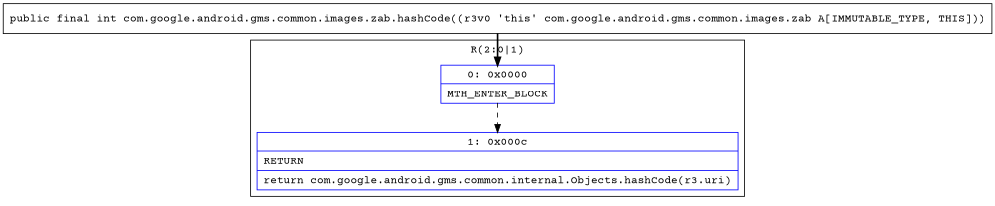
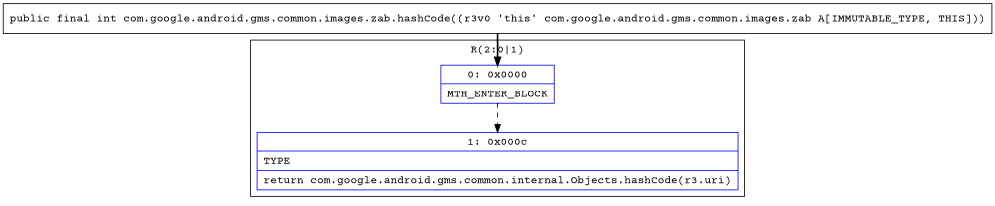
(284, 160) -> (277, 160)
